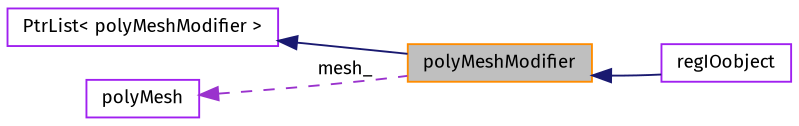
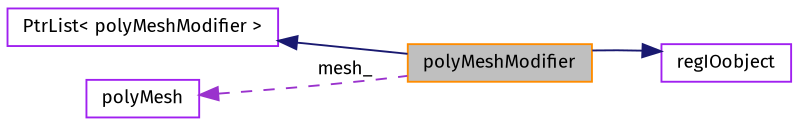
(636, 75) -> (617, 50)
